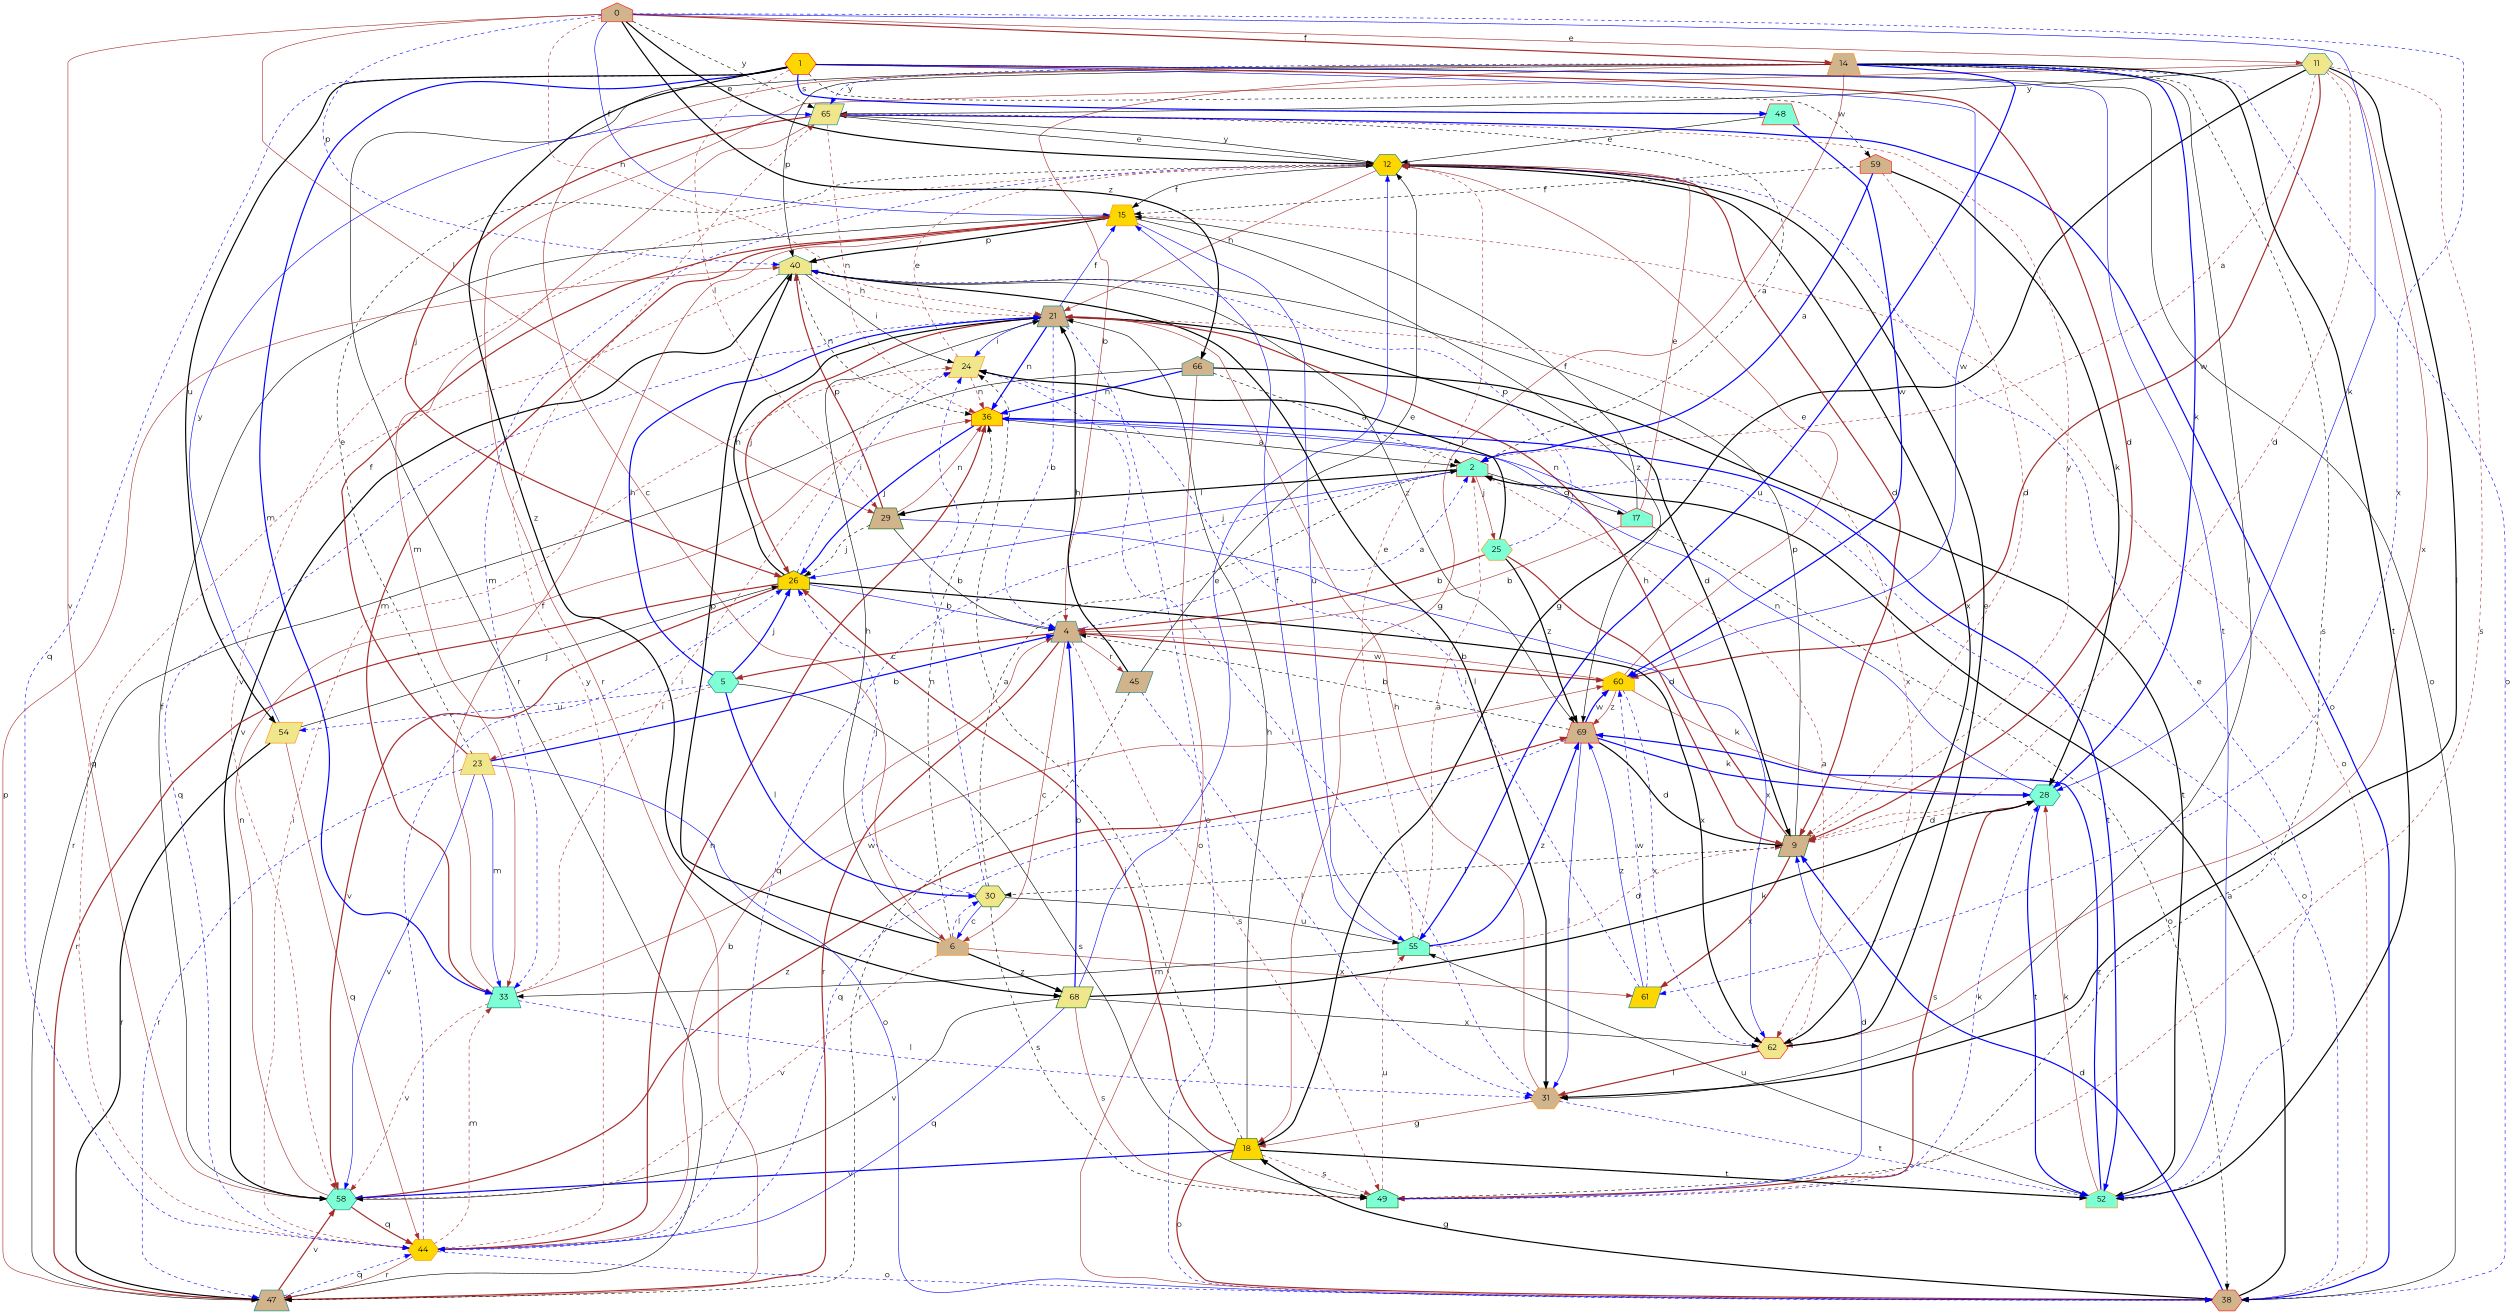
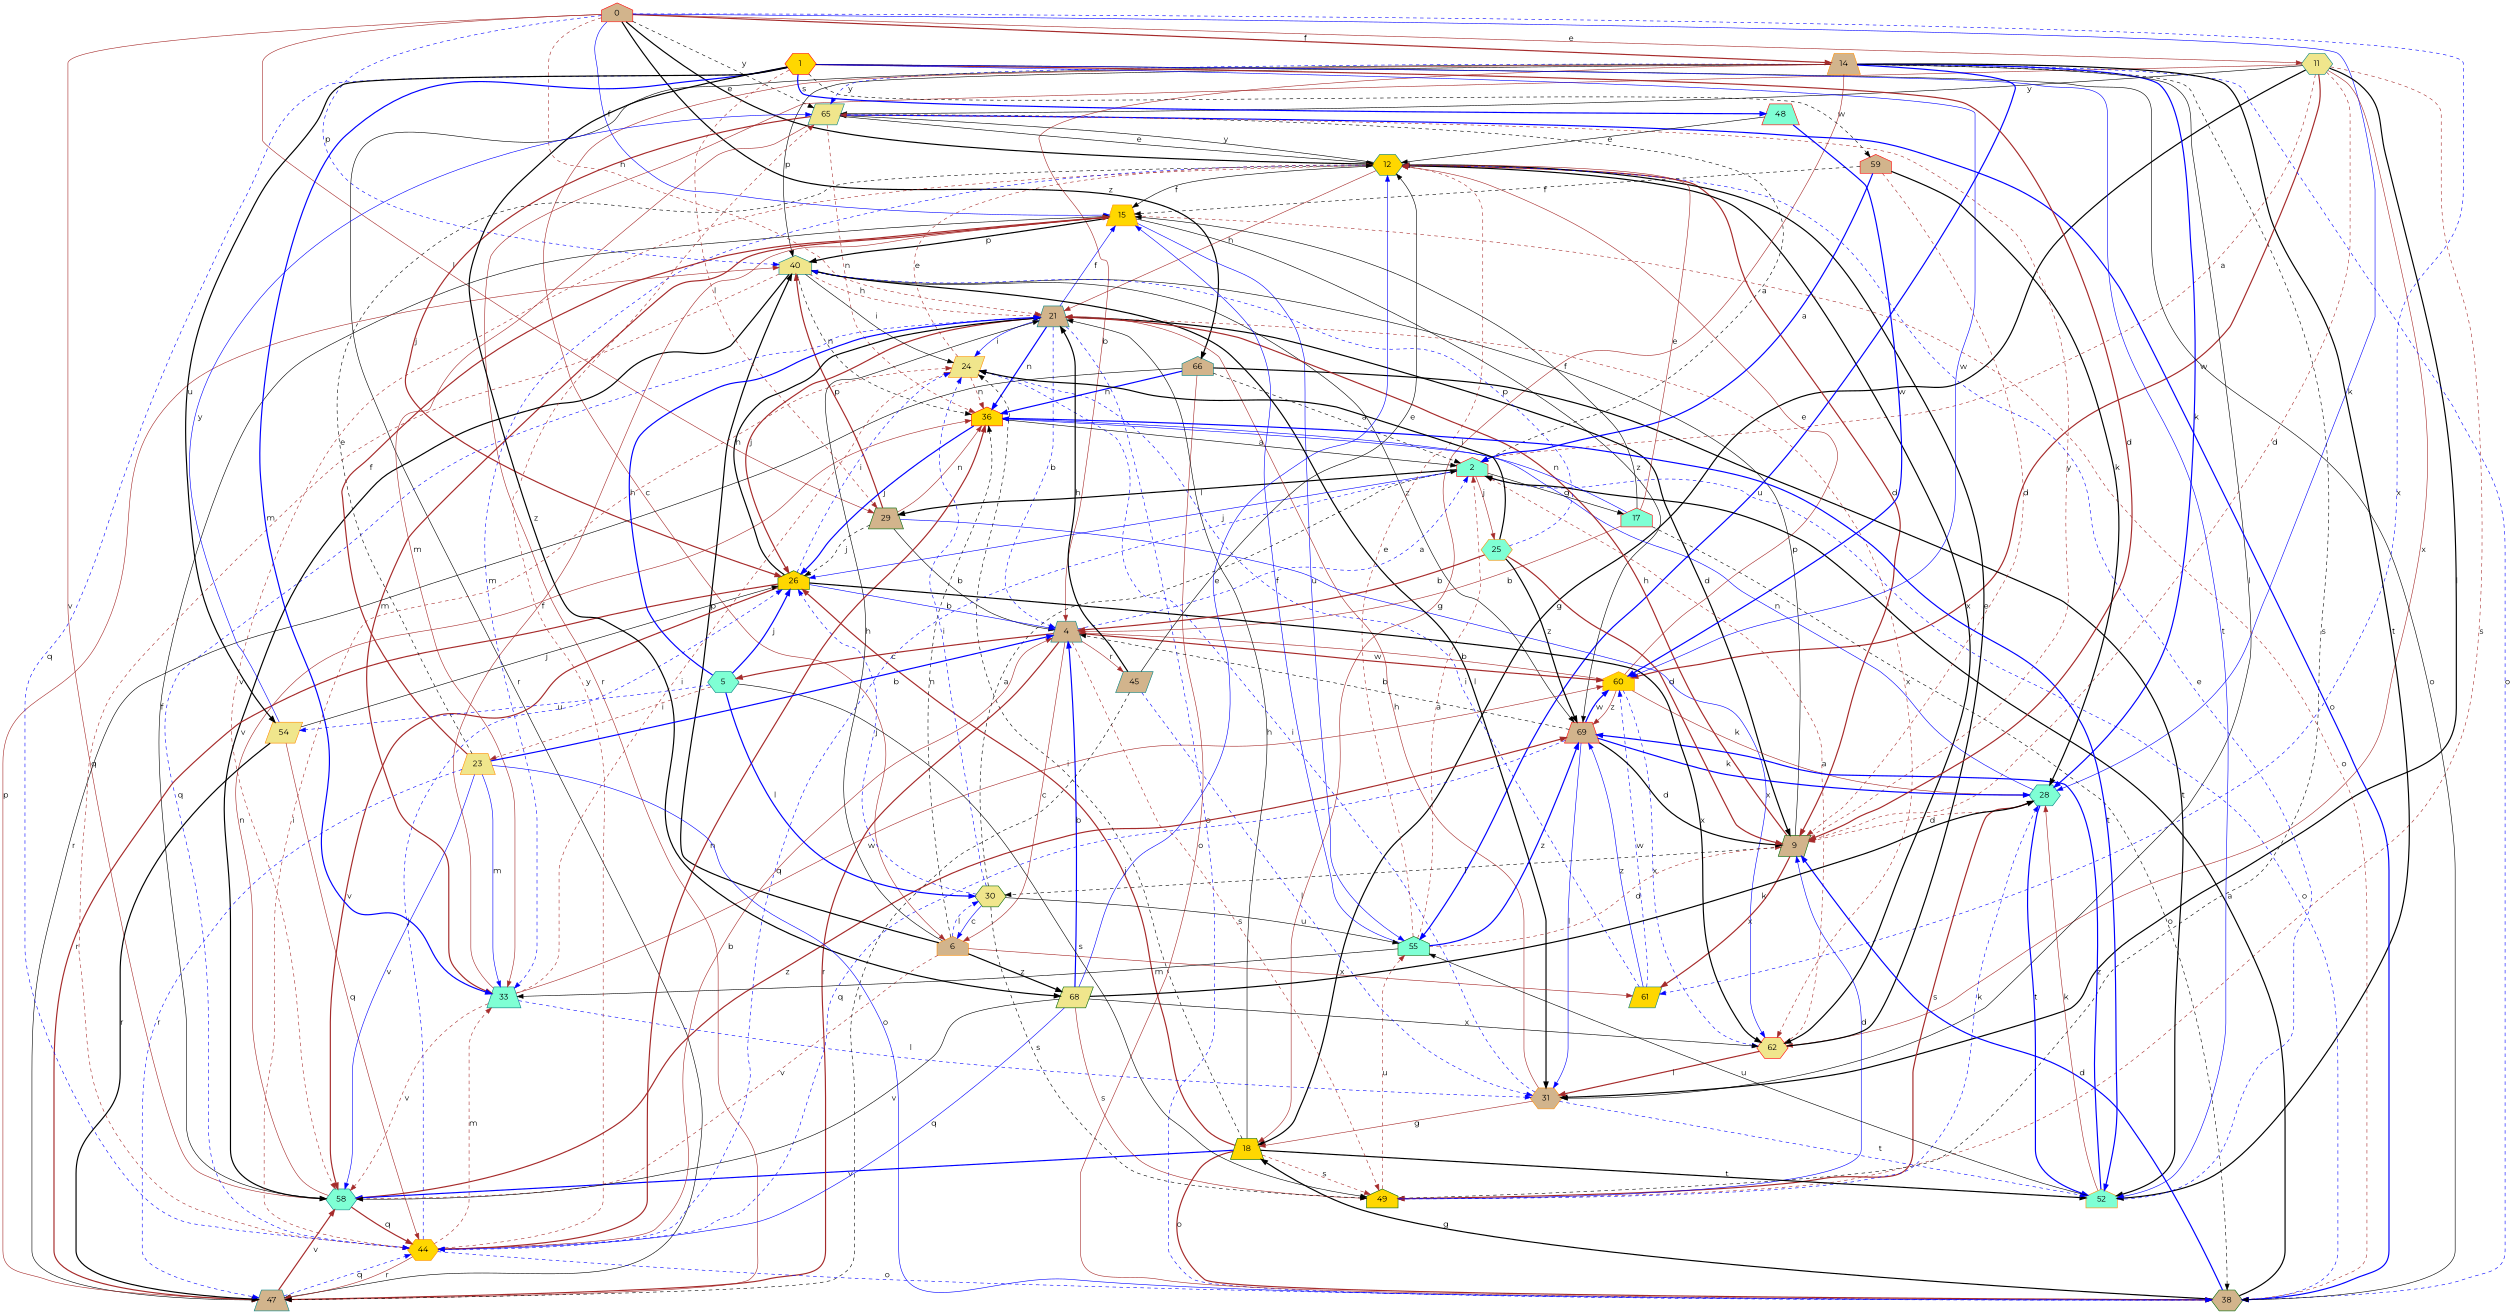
(1382, 1199) -> (1382, 1199)
(2227, 1300) -> (2227, 1300)
